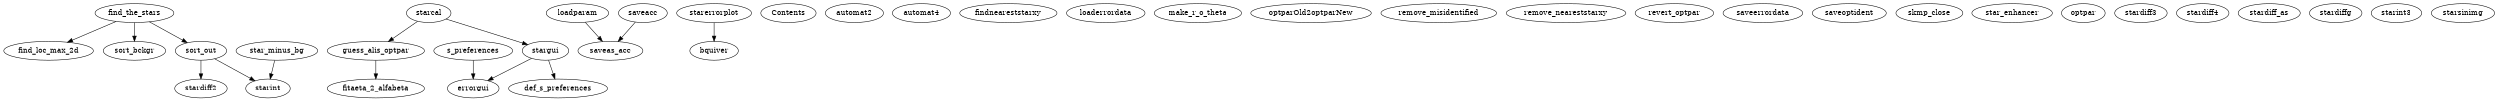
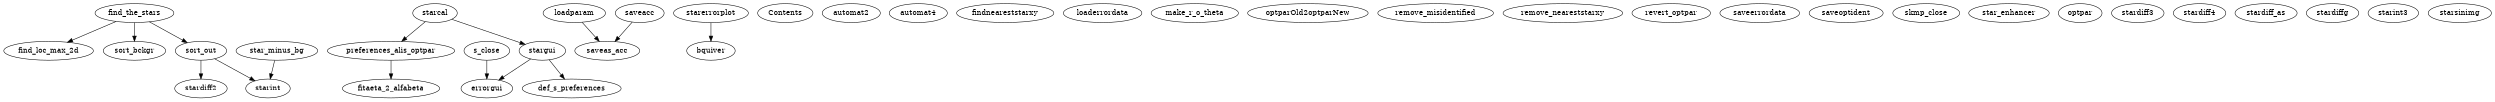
(376, 51) -> (391, 51)
(473, 51) -> (487, 51)
